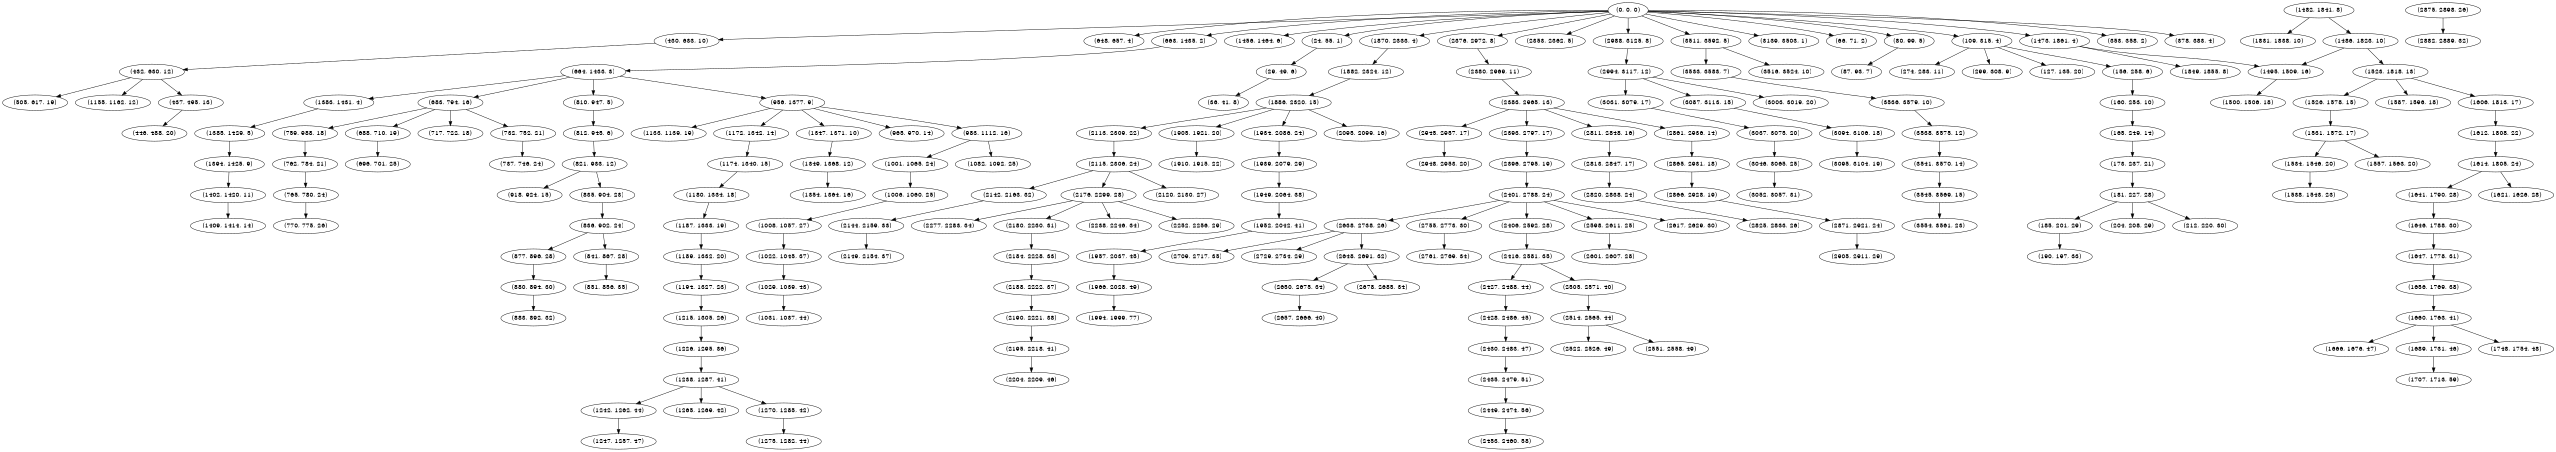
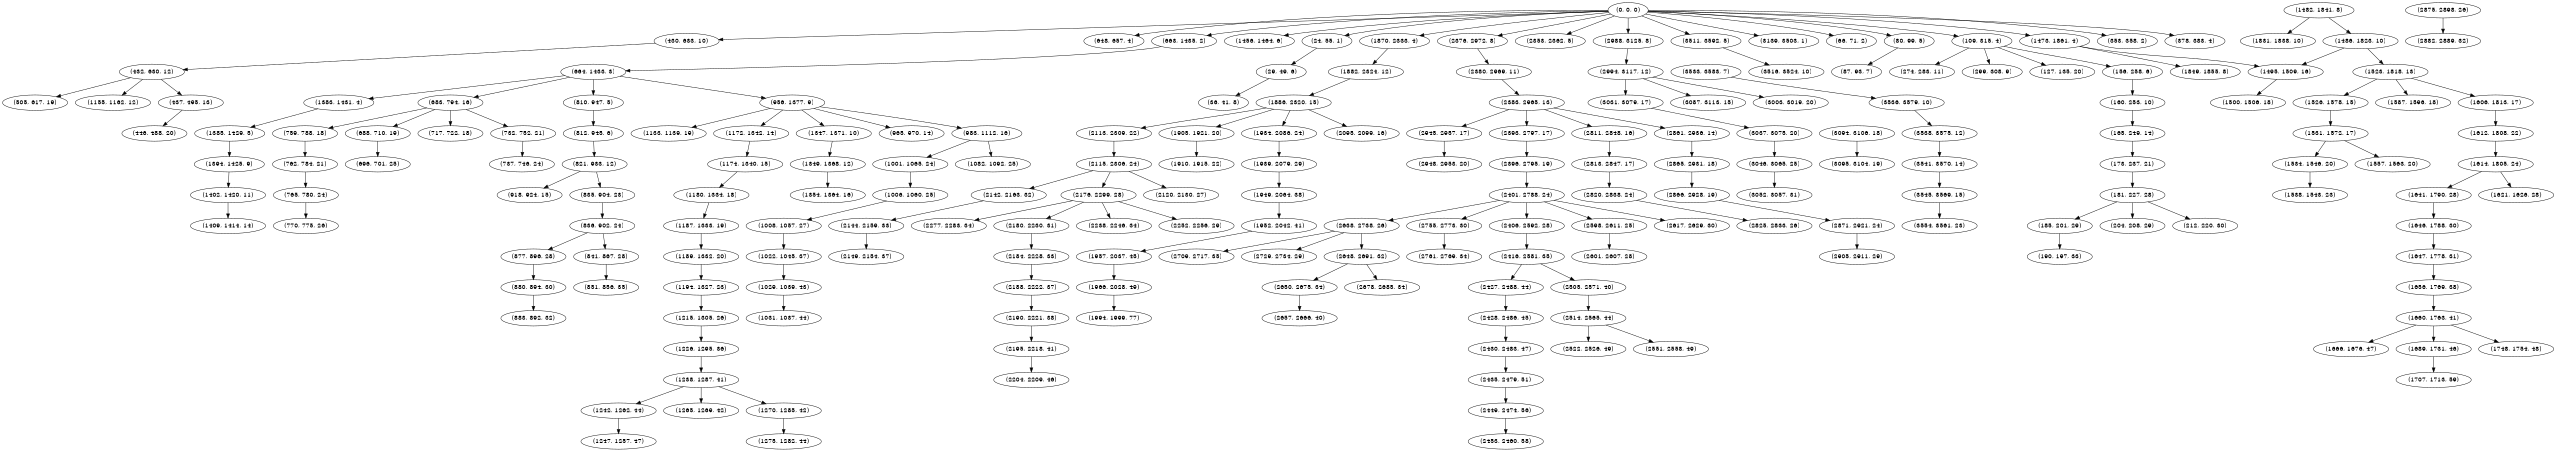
(1706, 54) -> none
(1780, 118) -> none
(305, 133) -> (305, 133)
